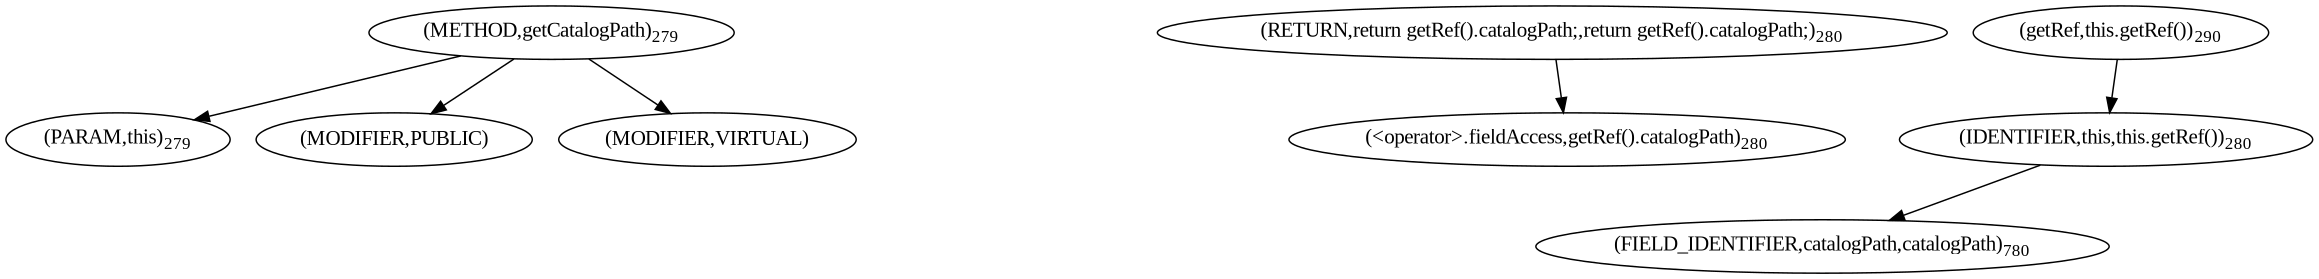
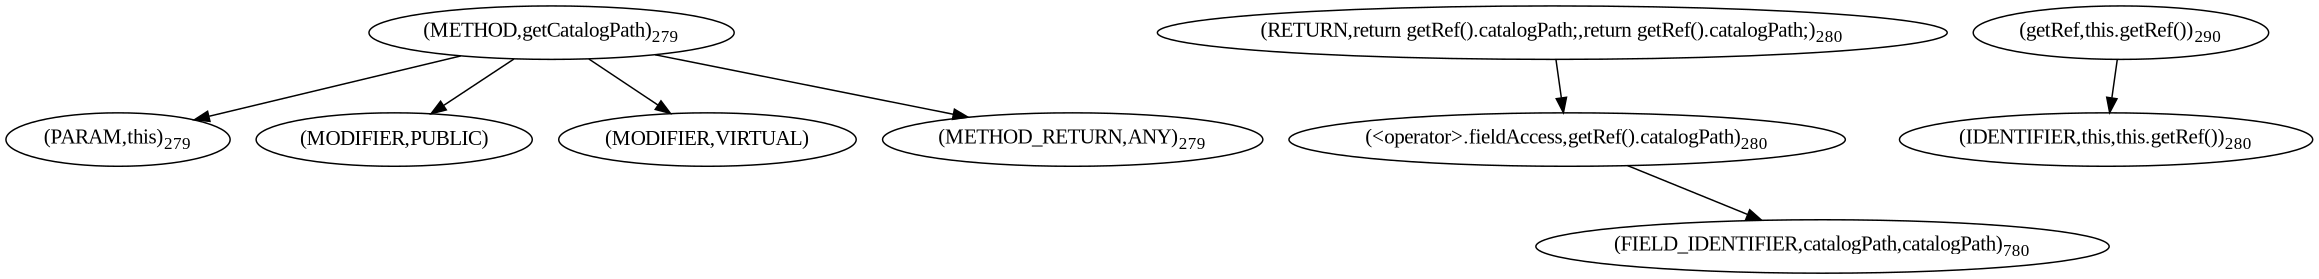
none -> (1073, 140)
(1972, 190) -> (1688, 190)
